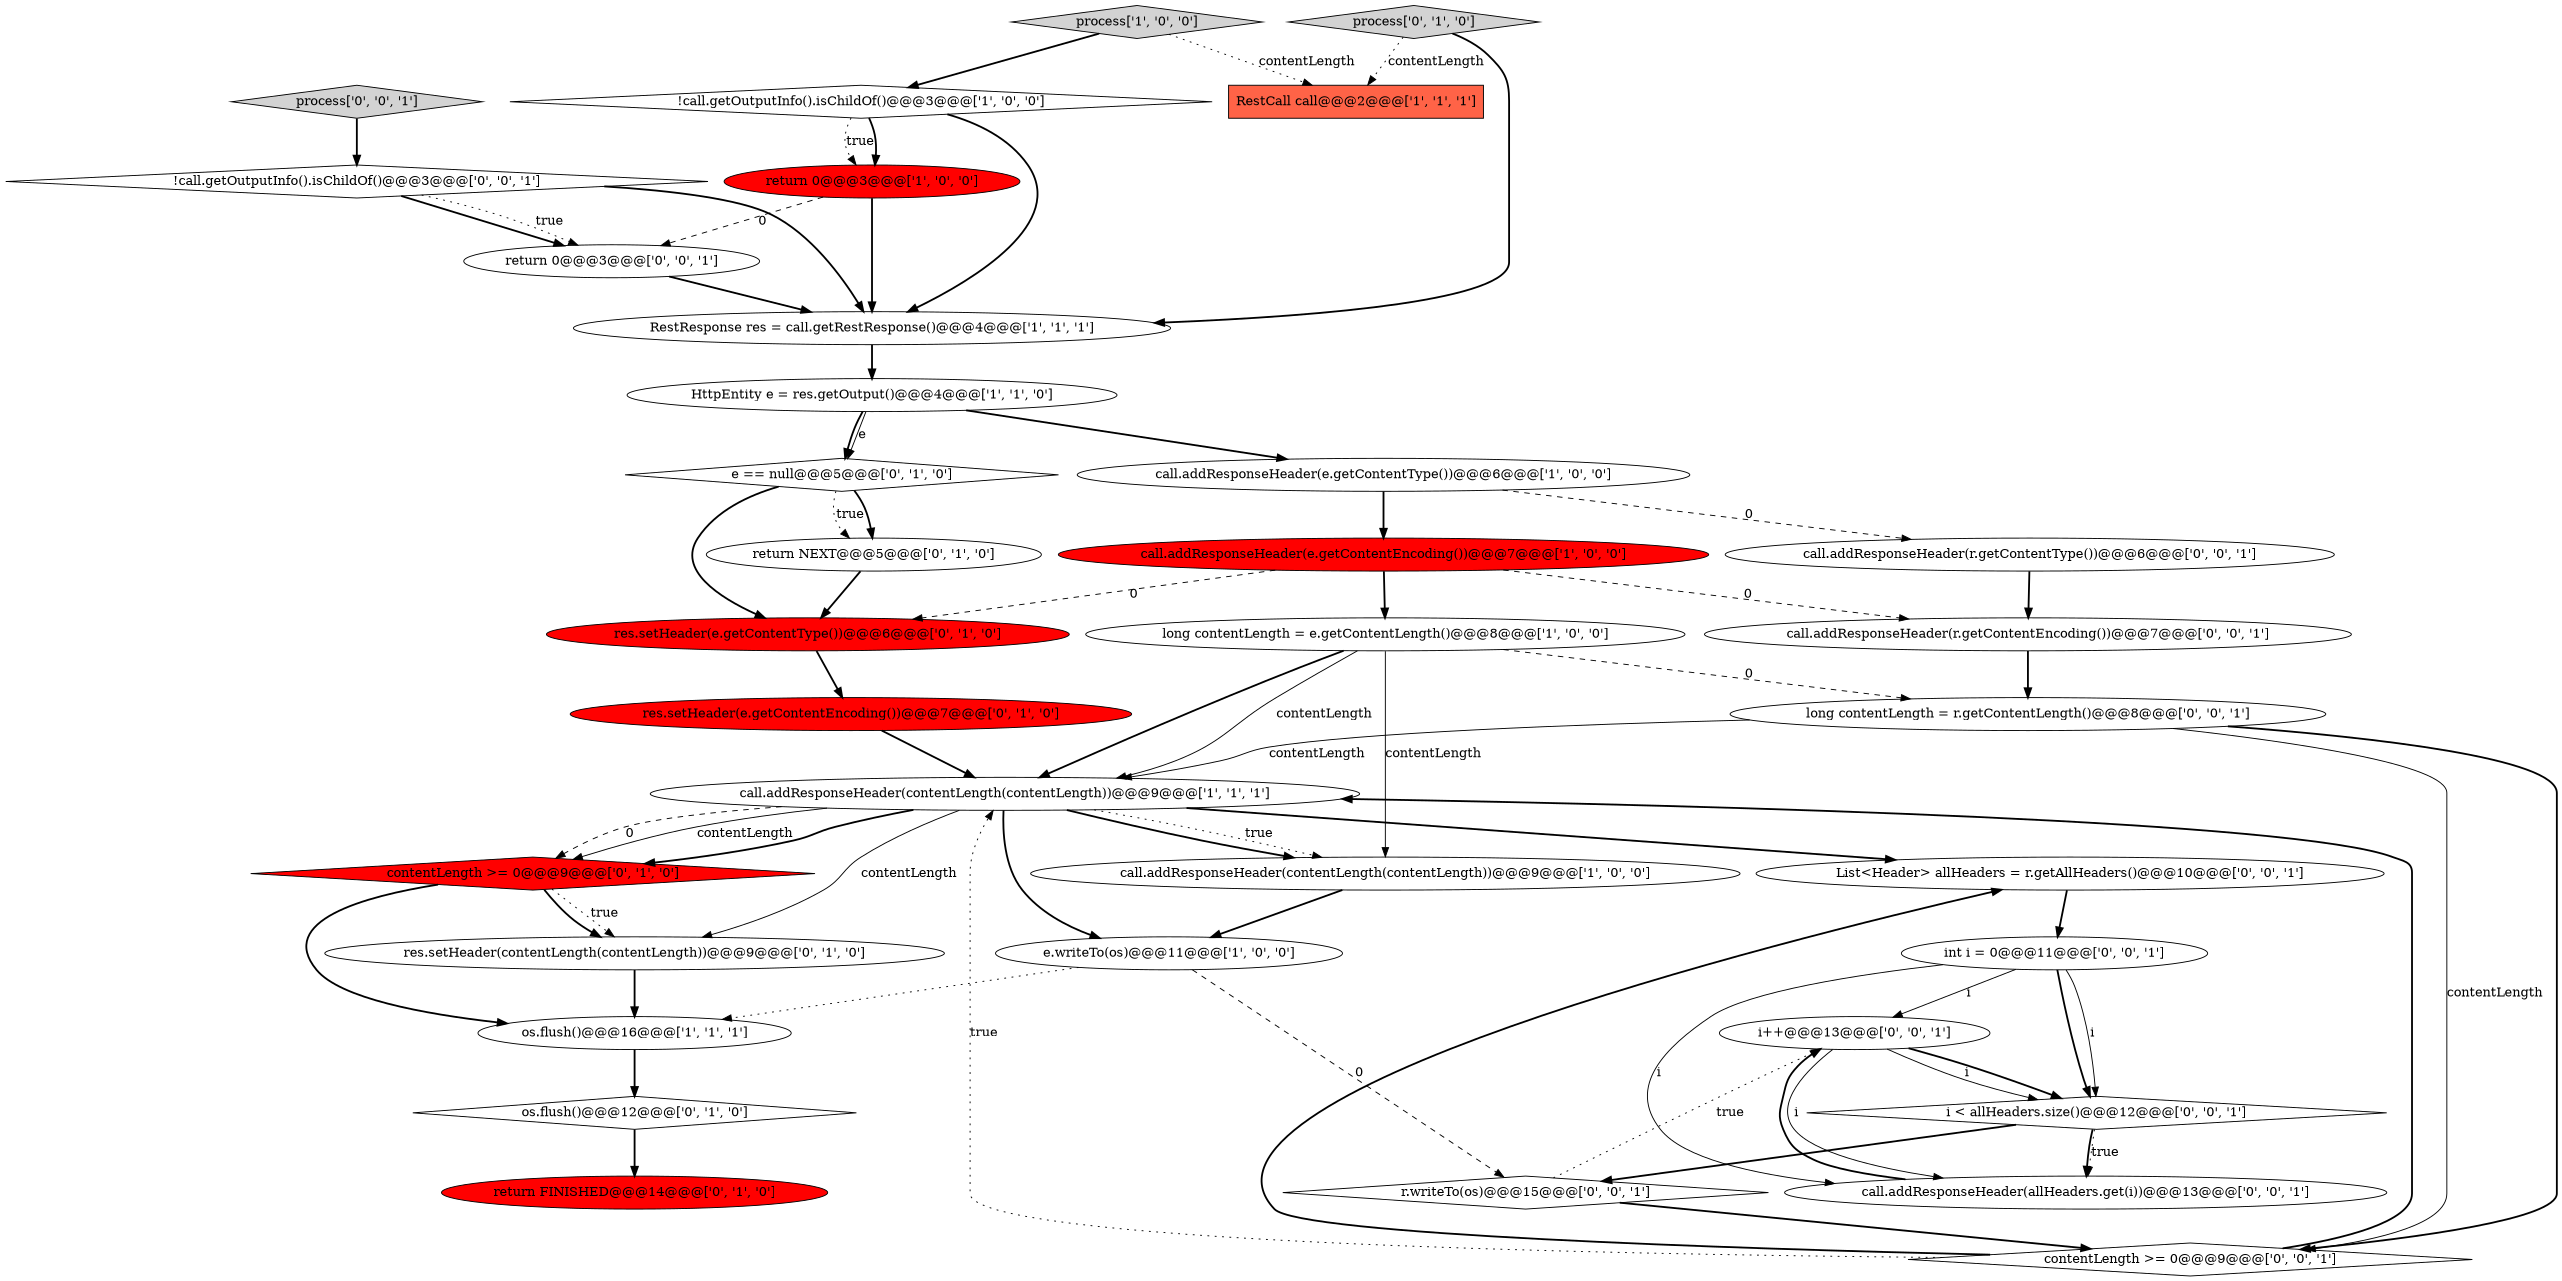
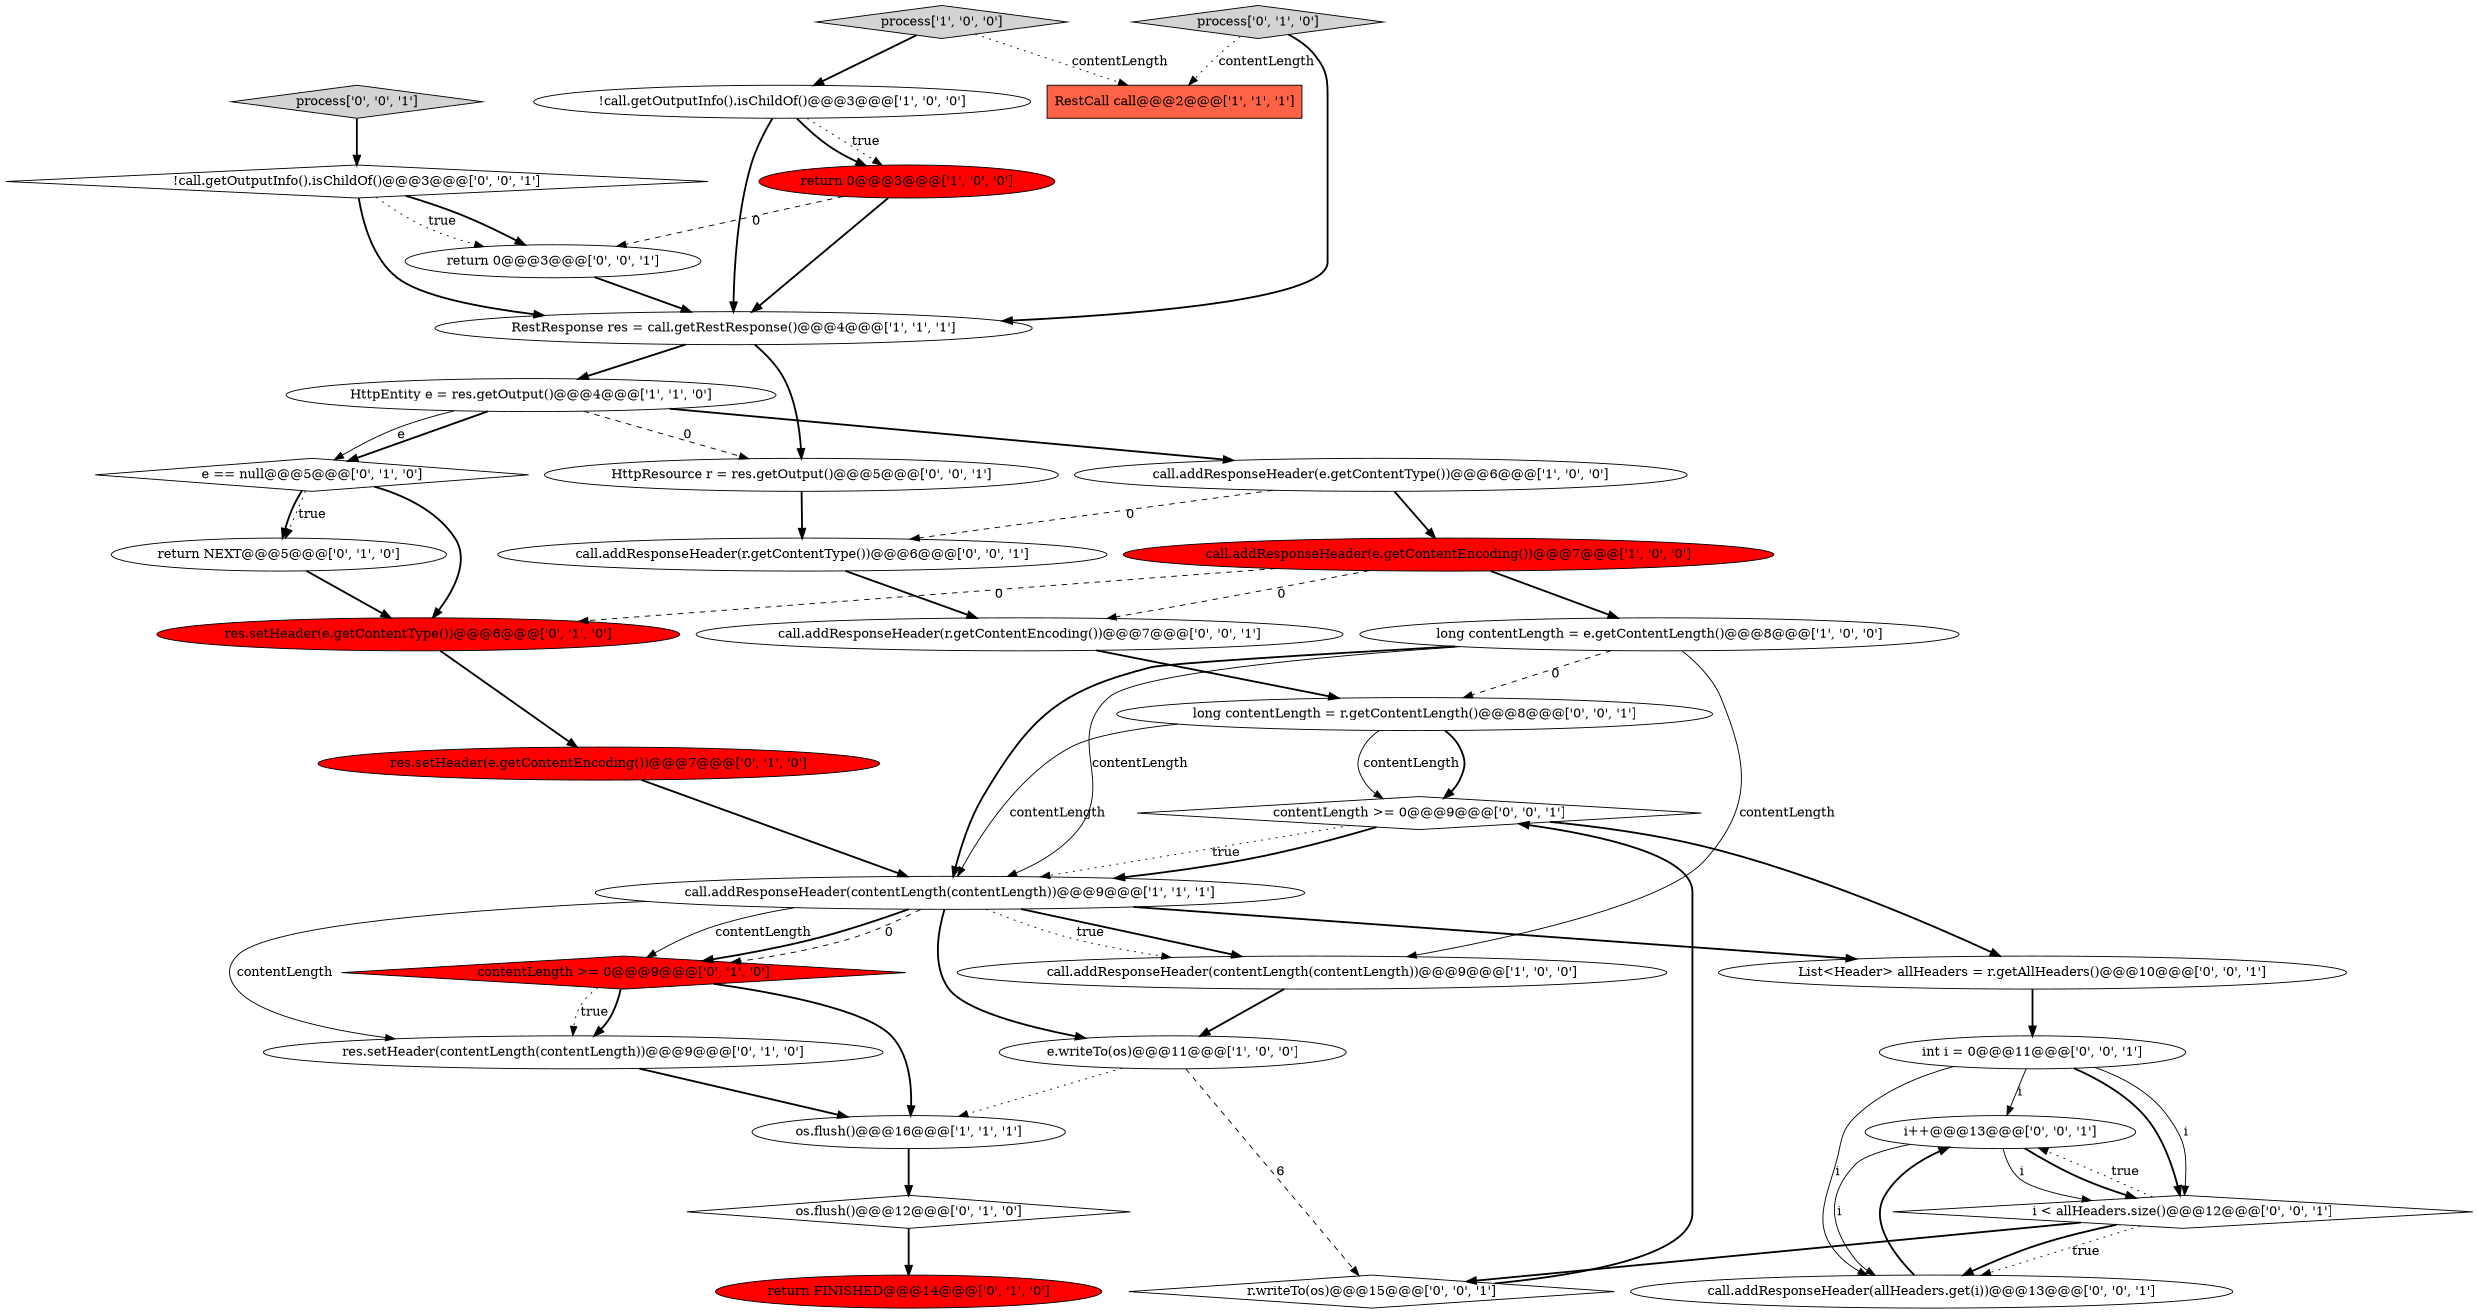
(861, 102) -> (782, 102)
none -> (801, 475)
(1360, 1073) -> (1281, 1172)
(1683, 1115) -> (2100, 1174)
